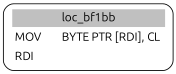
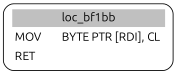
(35, 57) -> (35, 57)
